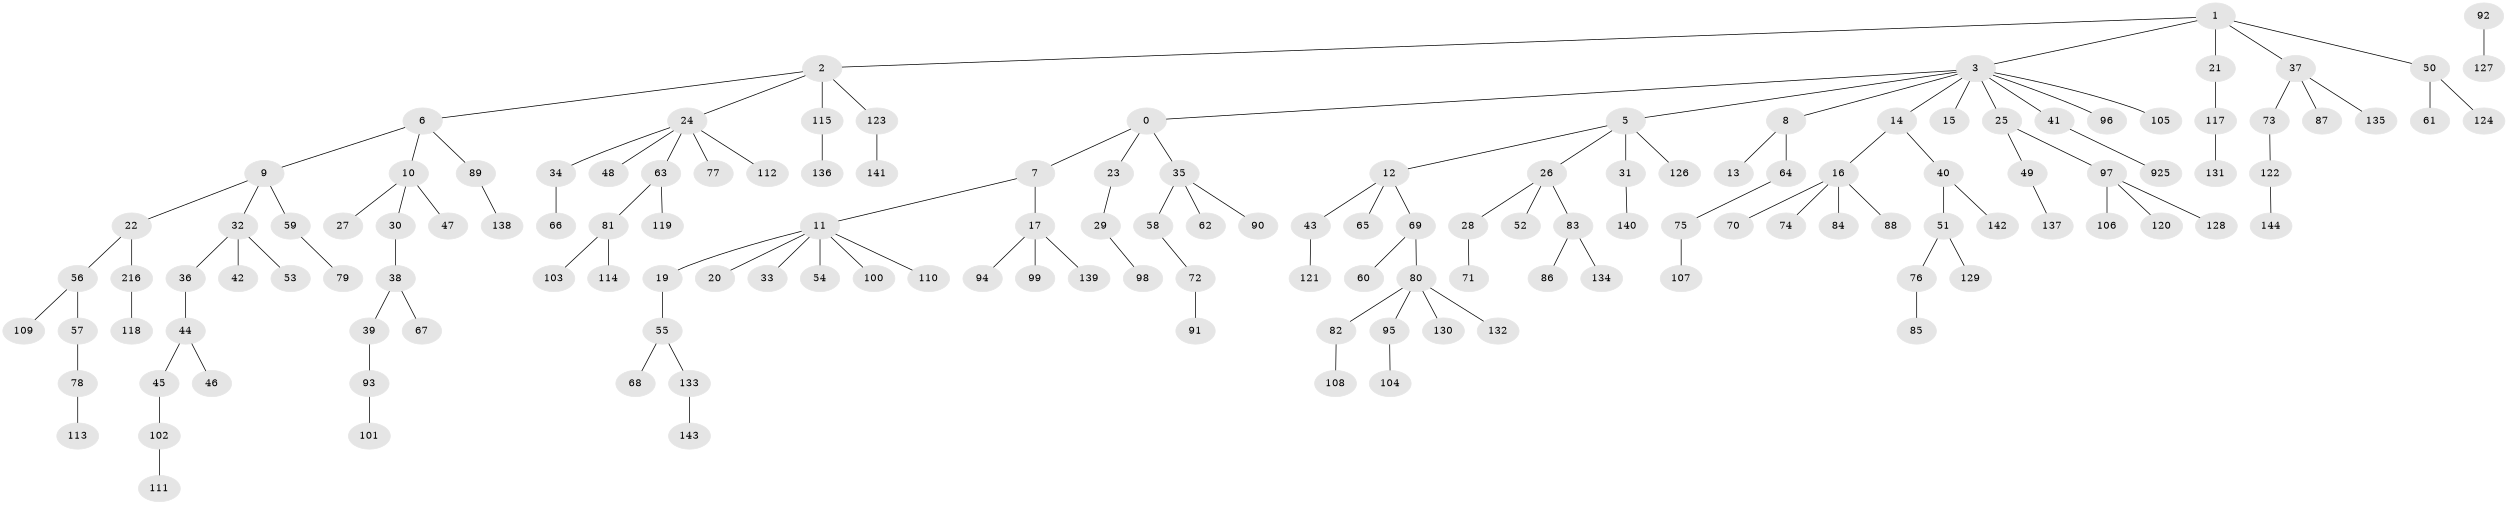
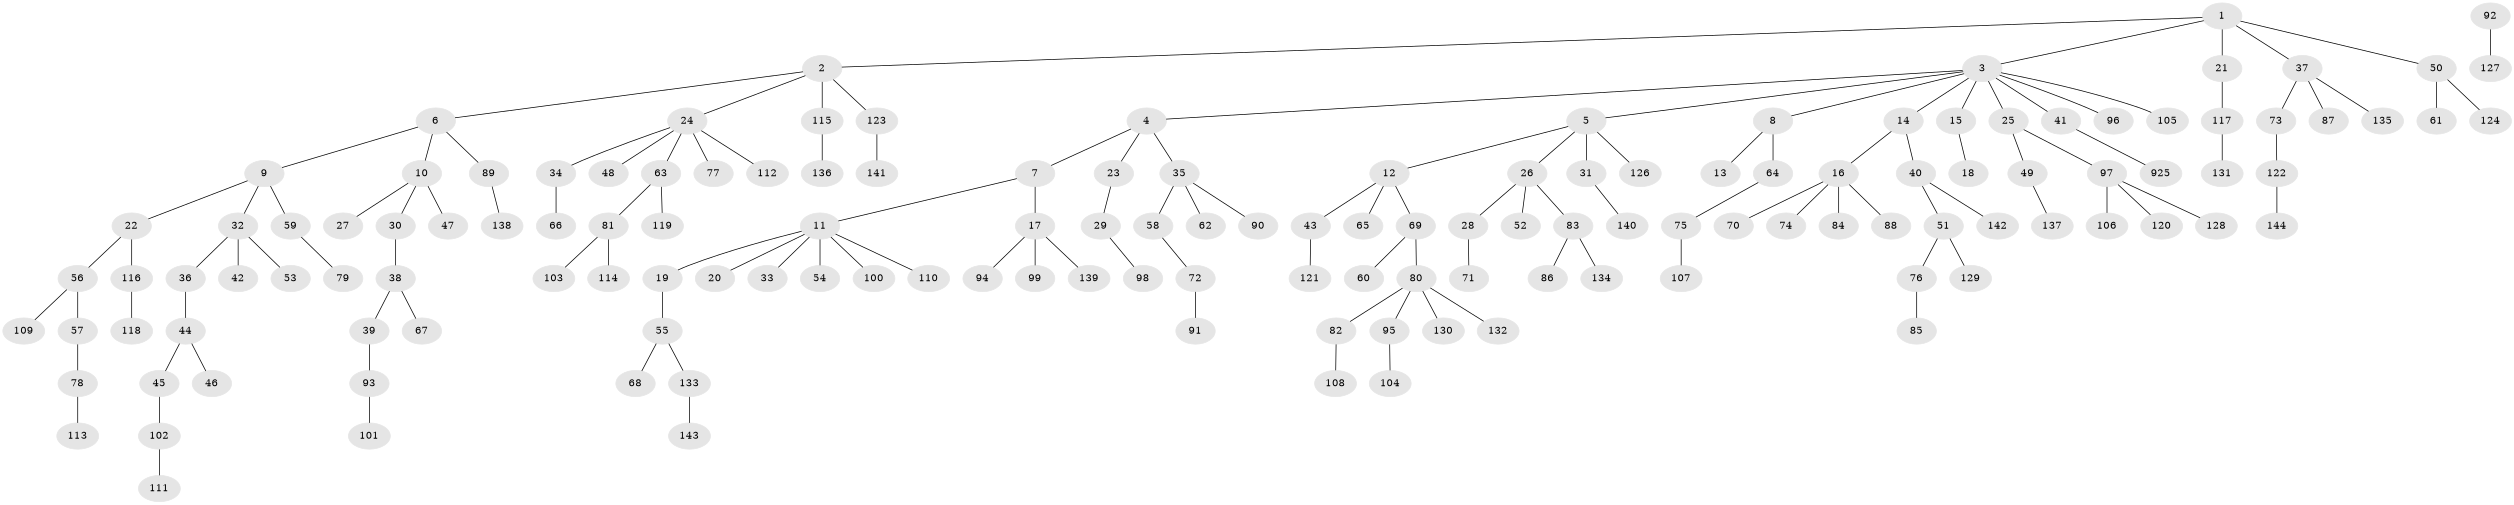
(1147, 121) -> (1147, 121)
none -> (1968, 174)
(132, 279) -> (132, 279)
